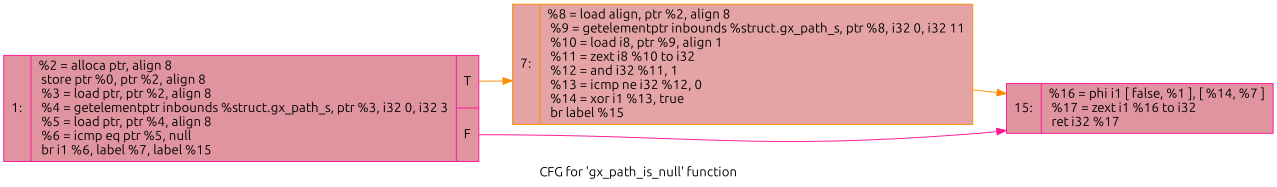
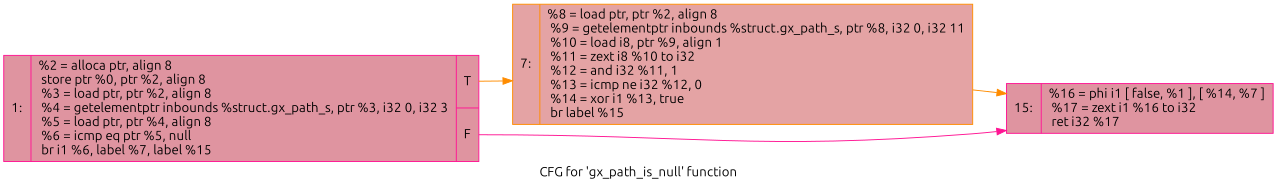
(639, 15) -> (633, 15)
